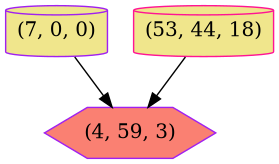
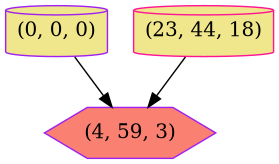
(57, 31) -> (57, 31)
(204, 31) -> (204, 31)
